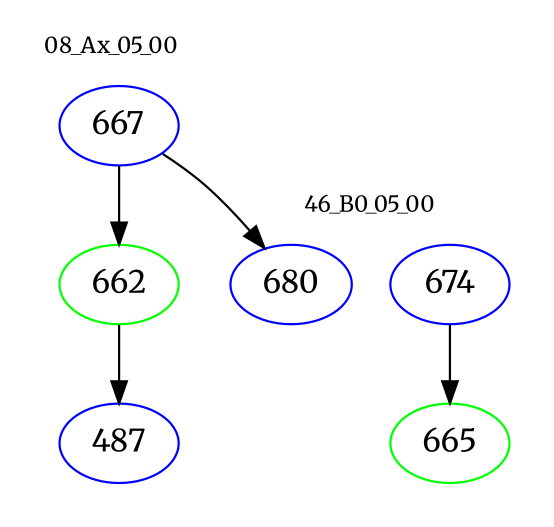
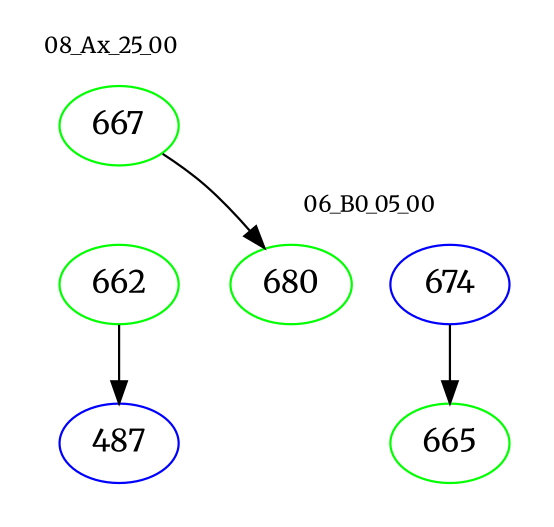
(111, 47) -> (111, 47)
(119, 126) -> (119, 126)
(119, 194) -> none
(371, 206) -> (371, 206)
(291, 285) -> (291, 285)
